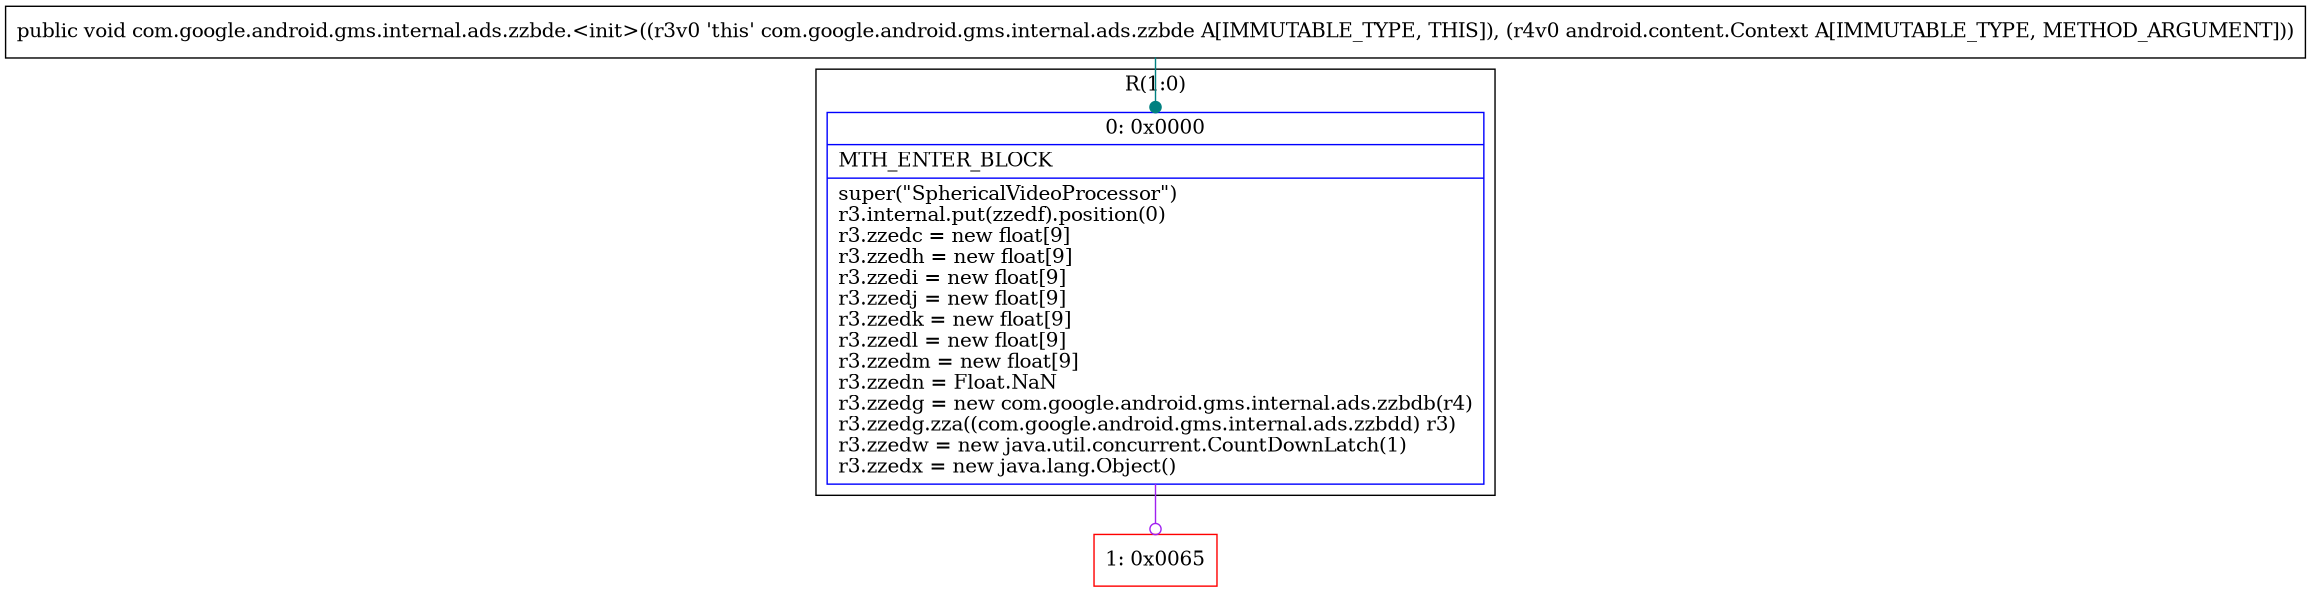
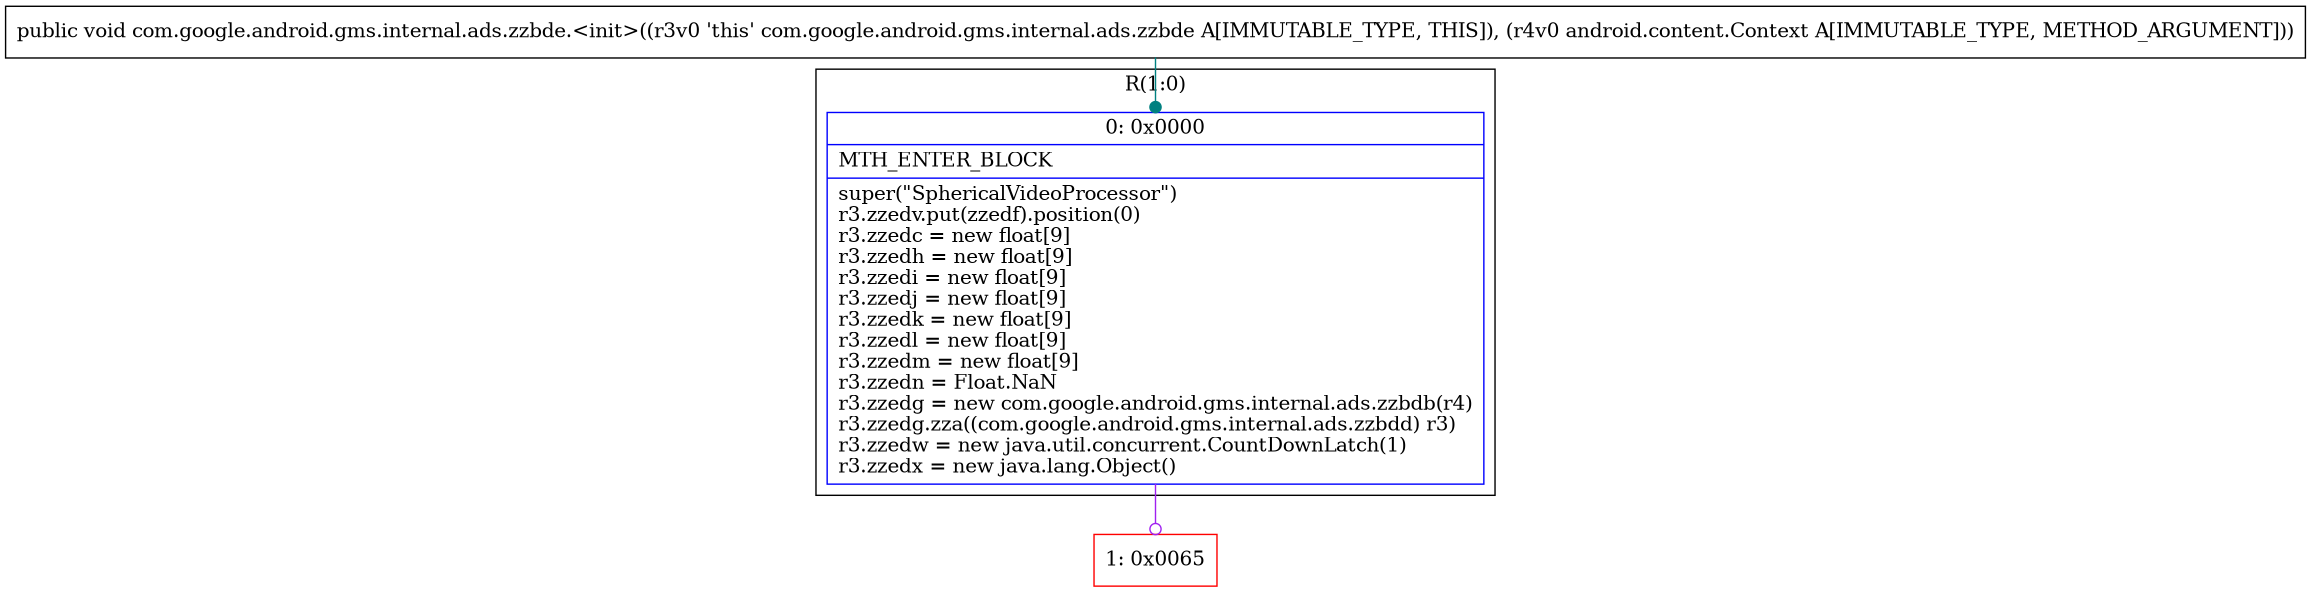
(1003, 215) -> (990, 215)
